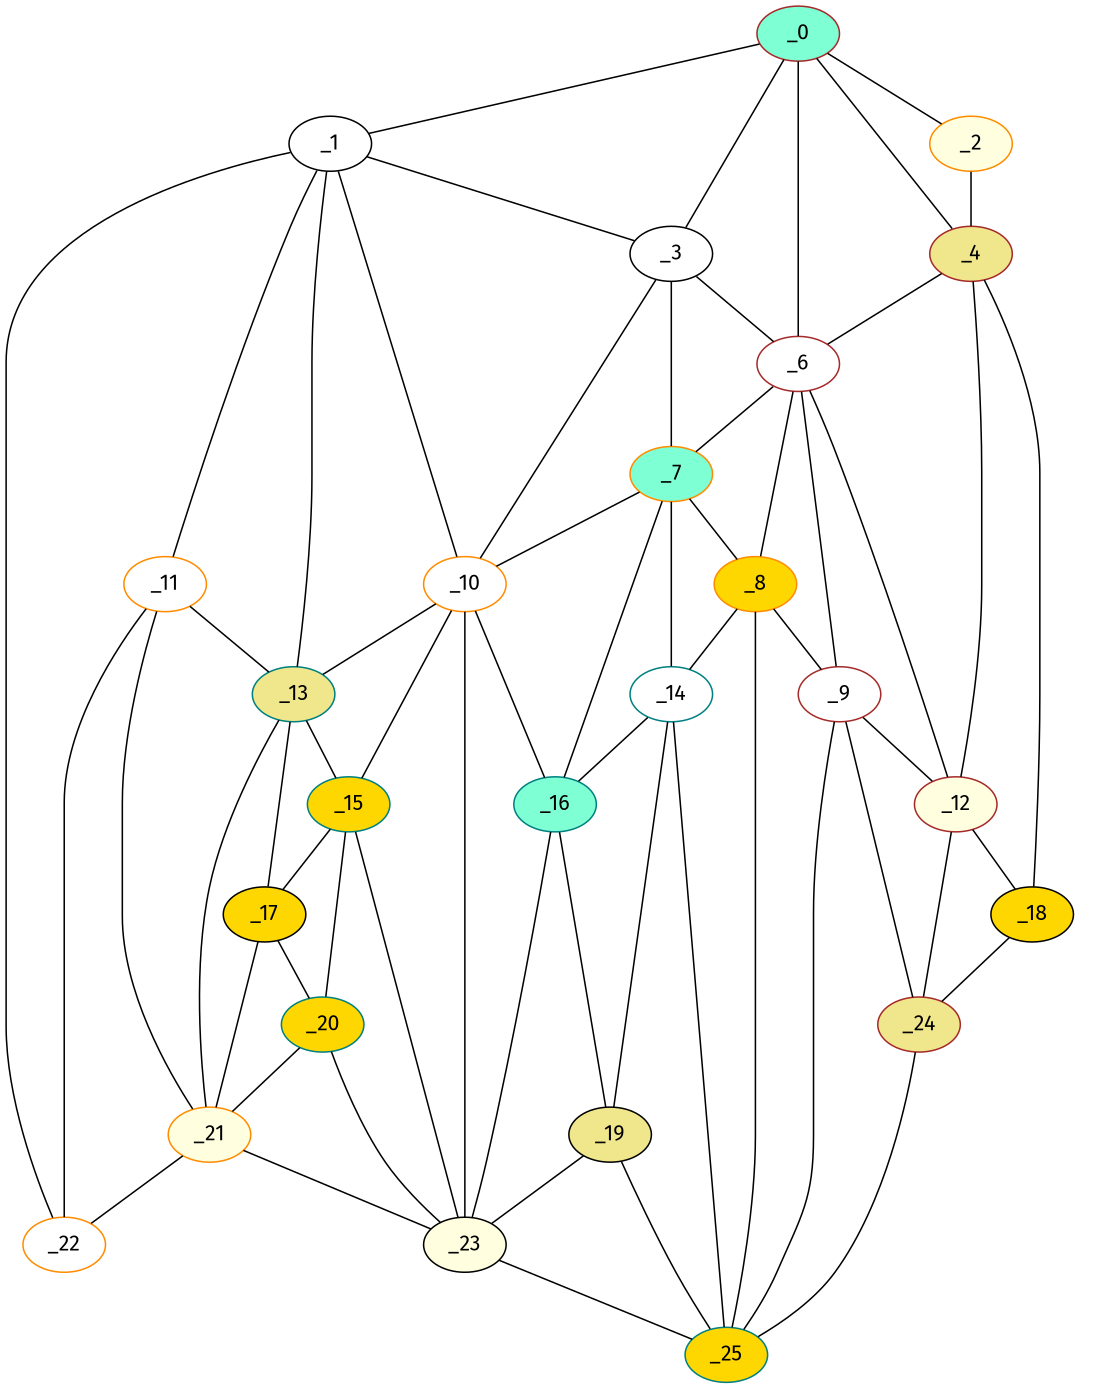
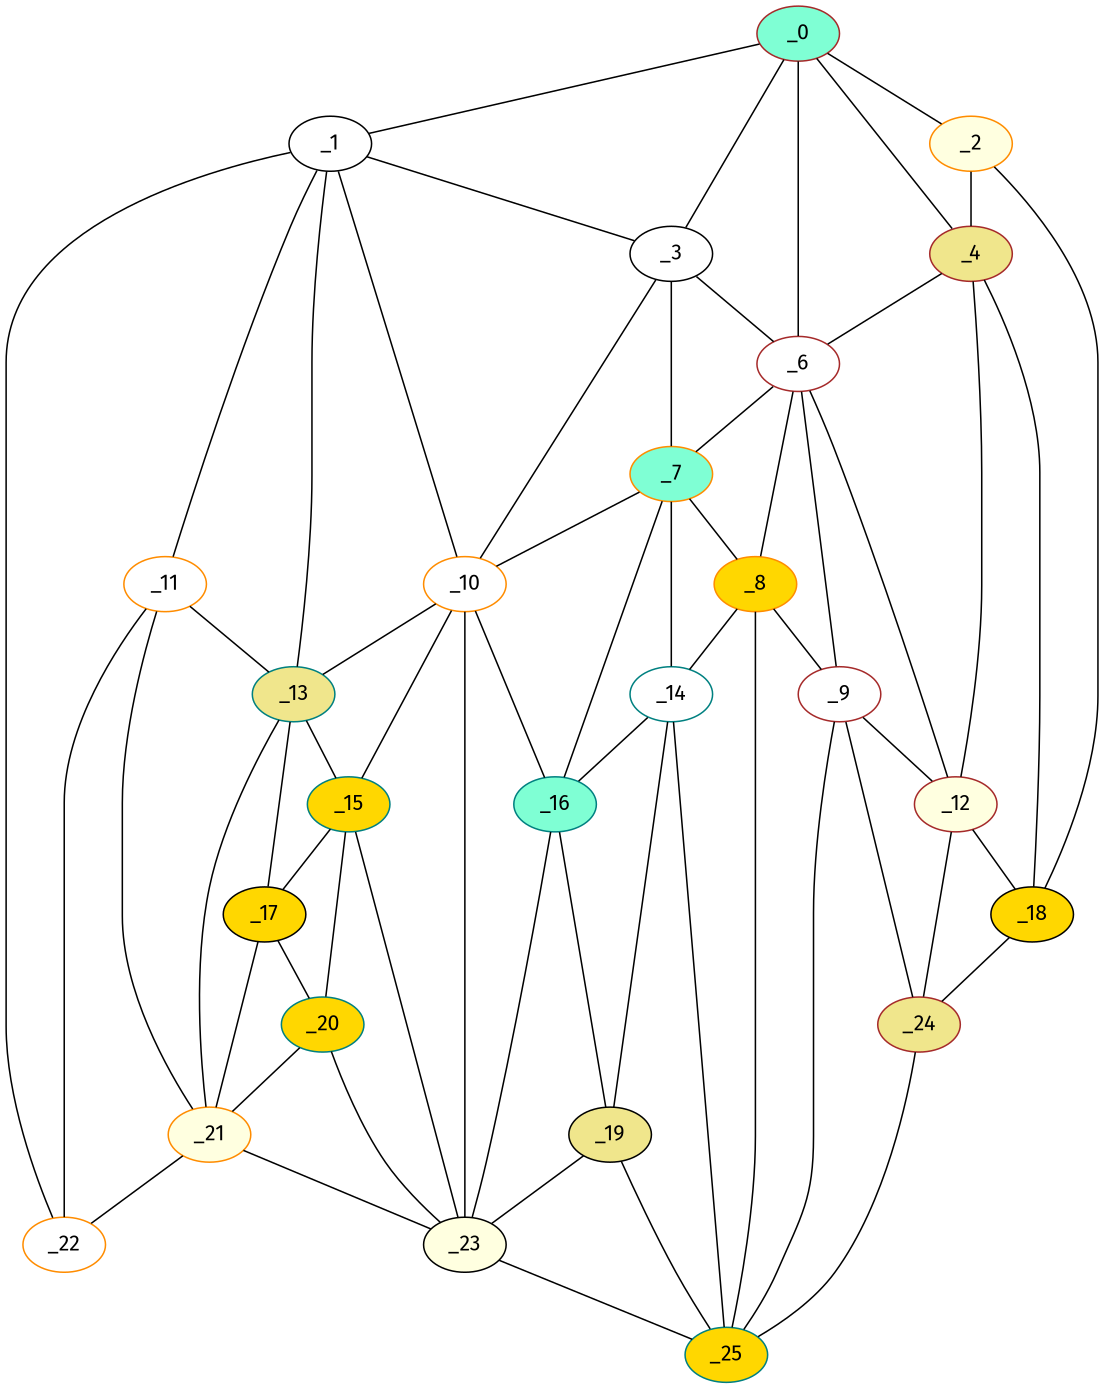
none -> (1098, 516)
